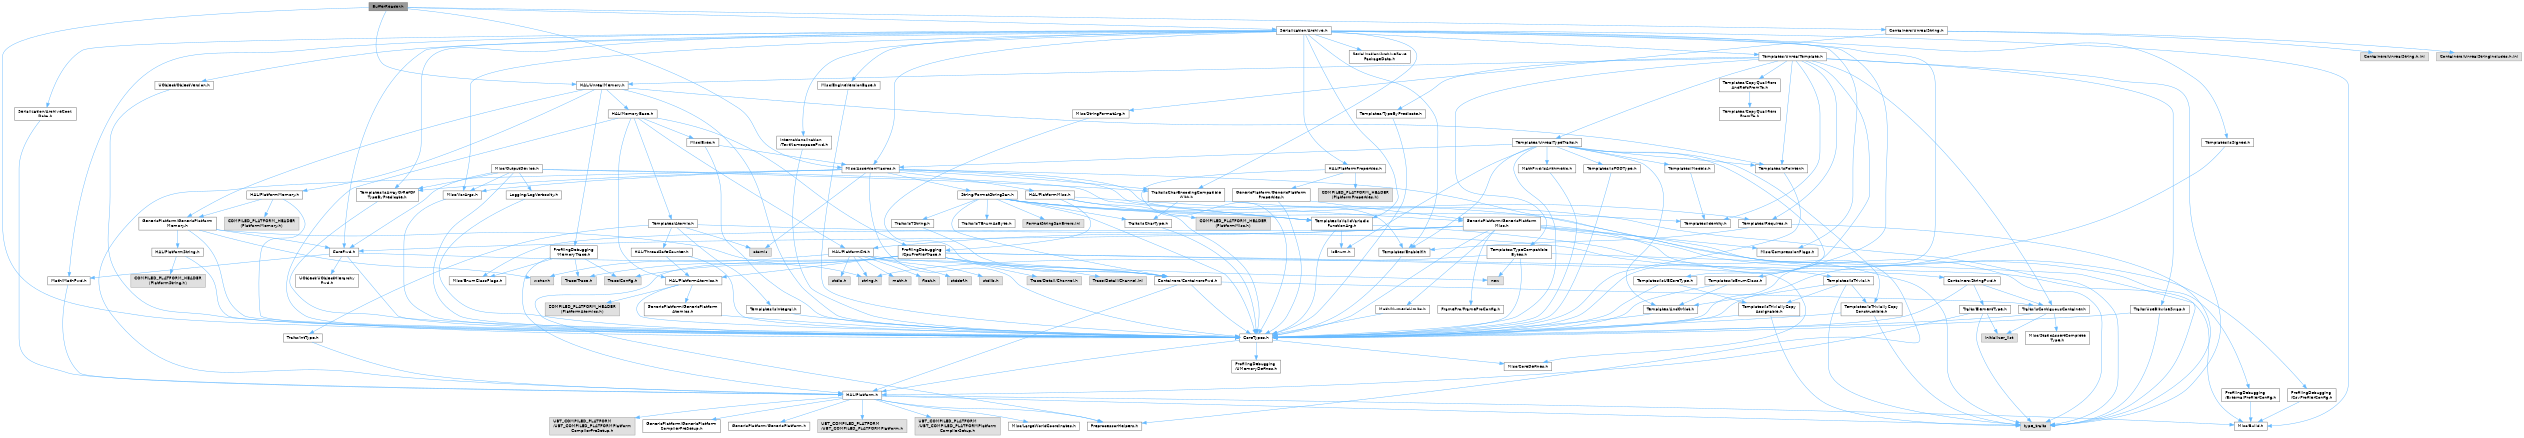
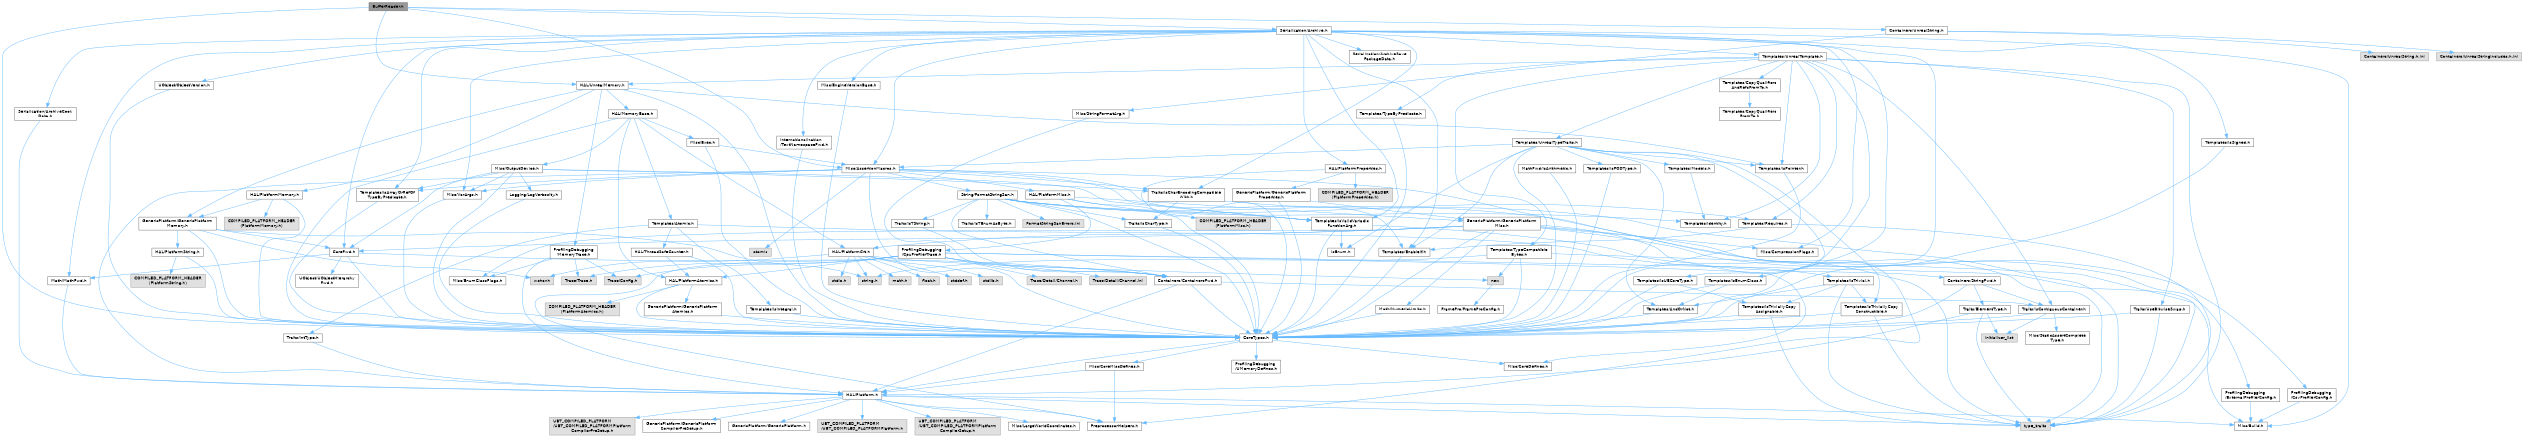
(1547, 153) -> none
(779, 166) -> (595, 148)
(716, 237) -> none
(1476, 267) -> (1485, 293)
none -> (1115, 367)
